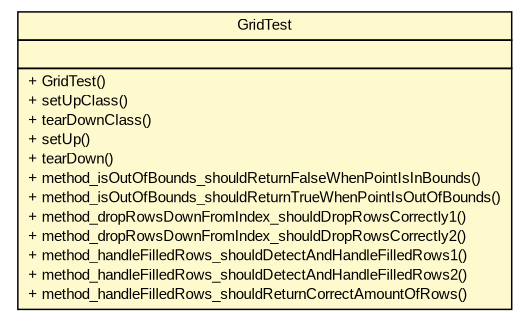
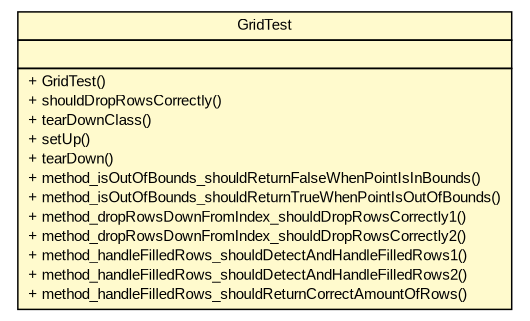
(78, 101) -> (125, 101)
